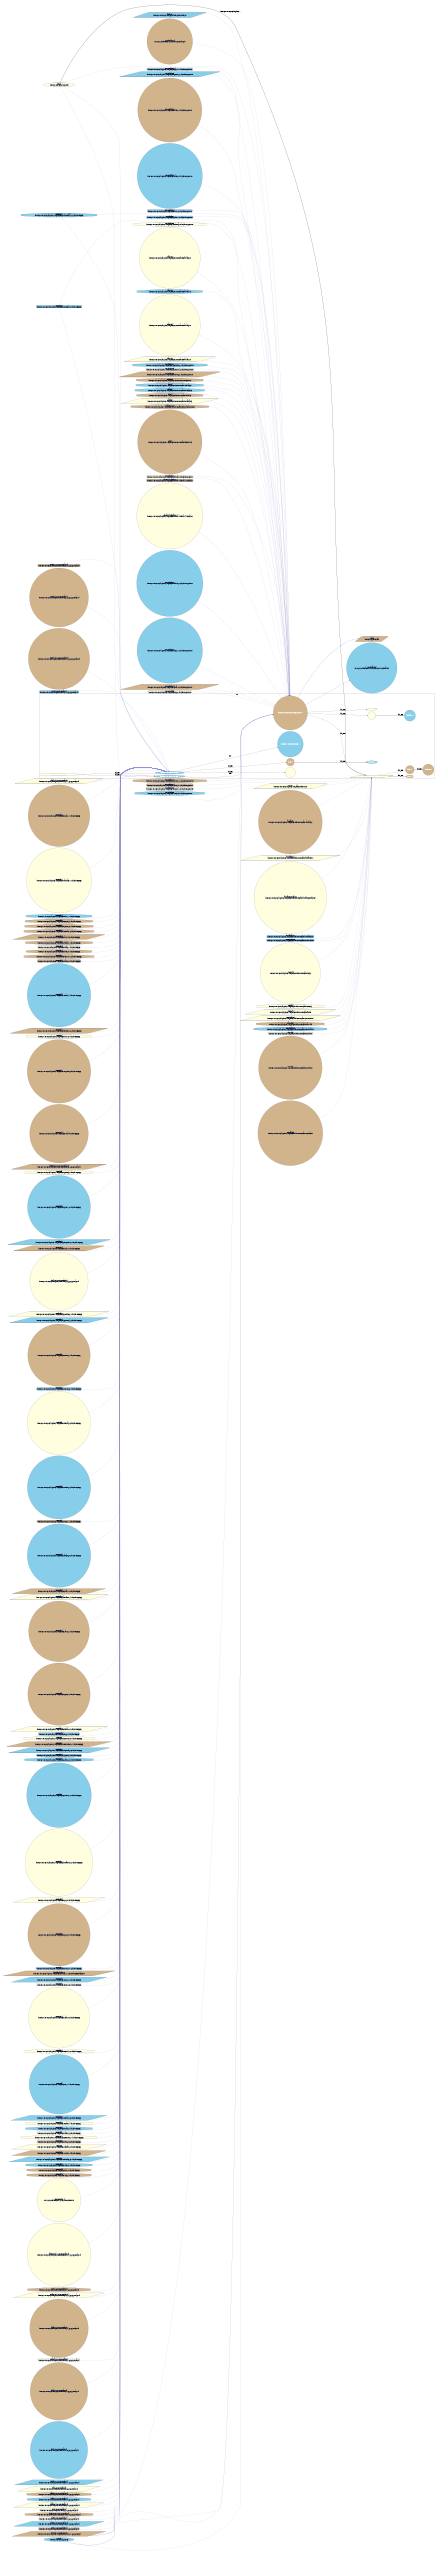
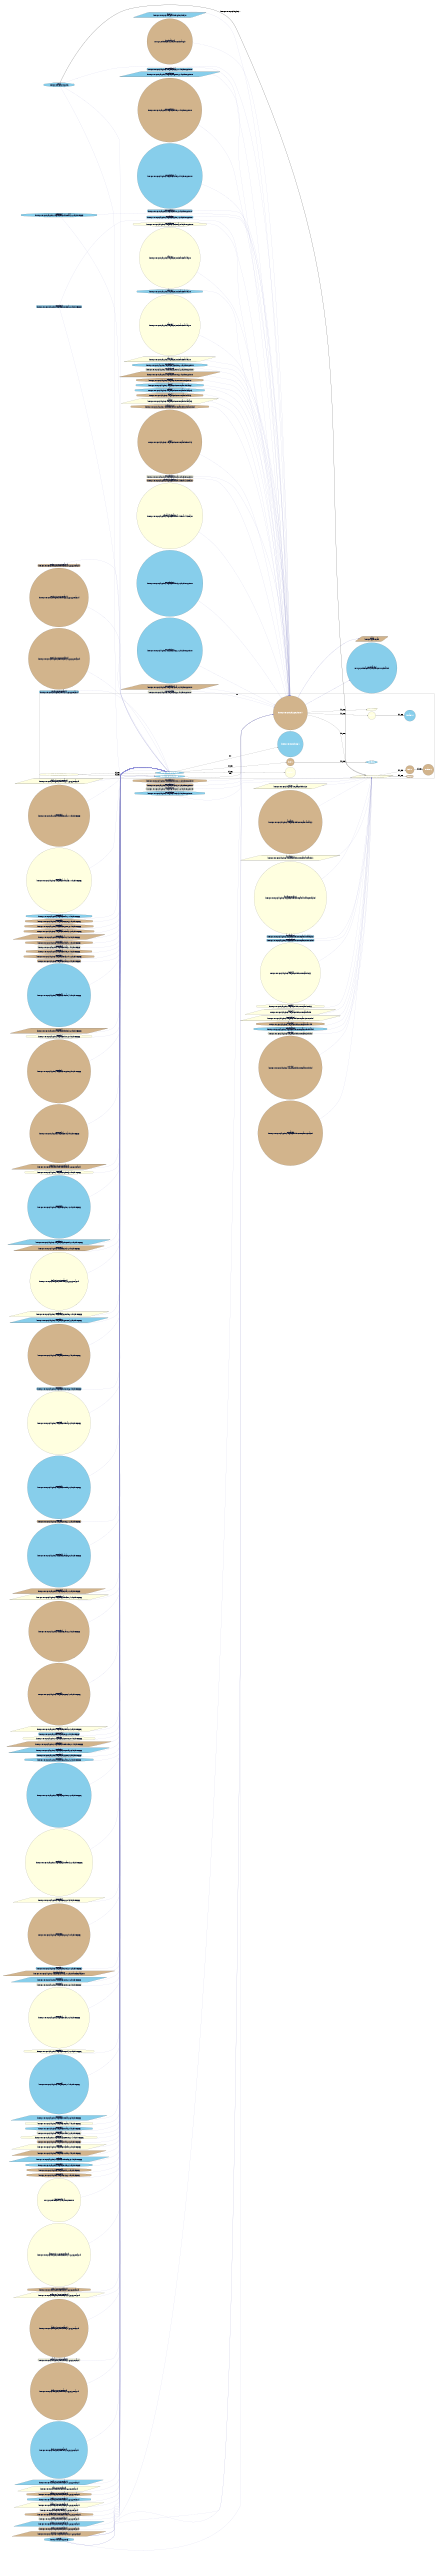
(59, 85) -> (59, 85)
